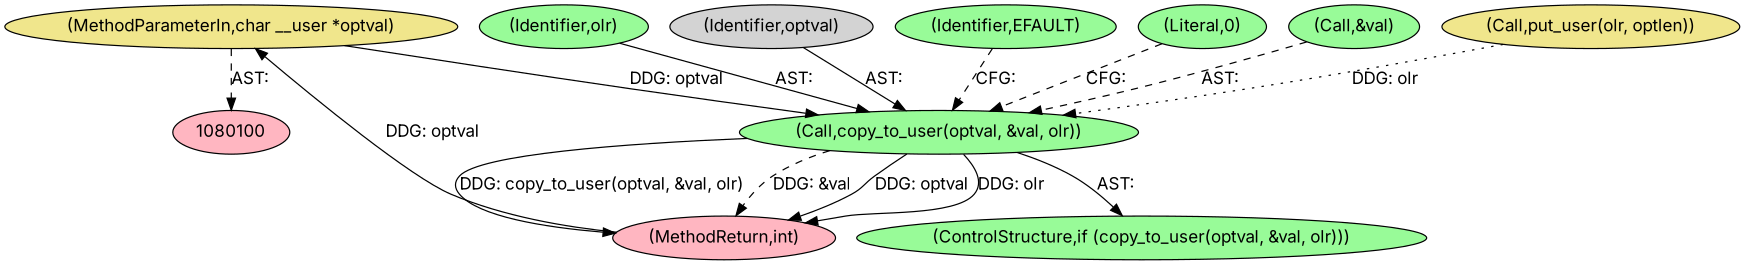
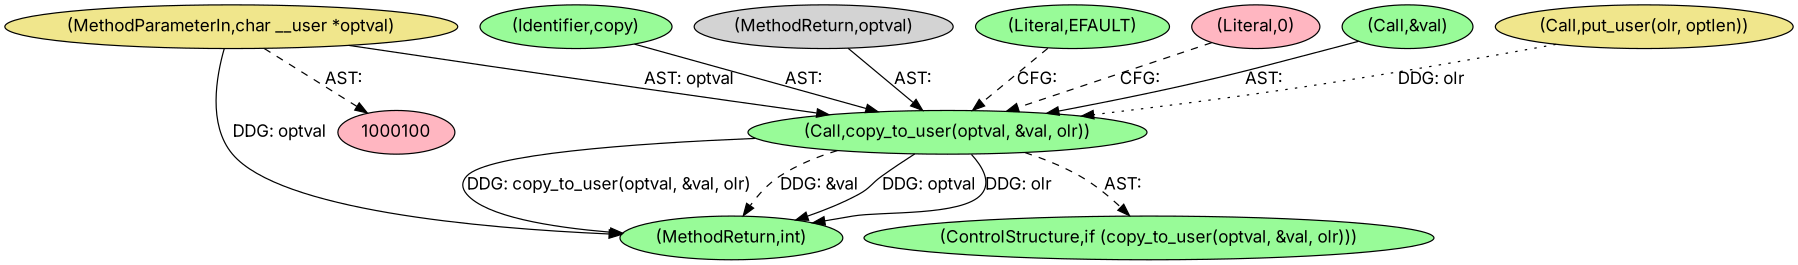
(564, 27) -> (576, 27)
(771, 27) -> (824, 27)
(1006, 27) -> (1073, 27)
(1202, 27) -> (1256, 27)
(1175, 79) -> (1210, 80)
(677, 80) -> (690, 80)
(231, 132) -> (396, 132)
(1069, 174) -> (1076, 174)
(424, 179) -> (360, 207)
(724, 238) -> (731, 238)
